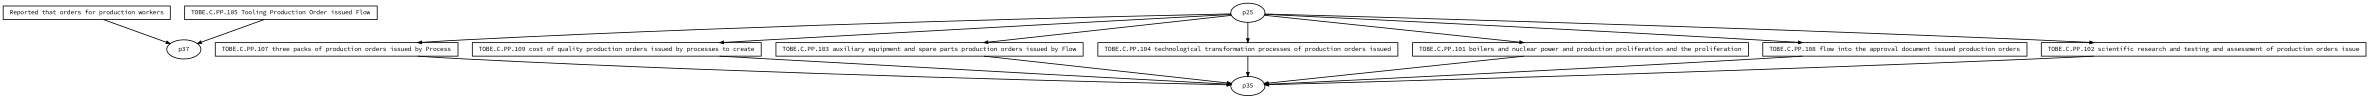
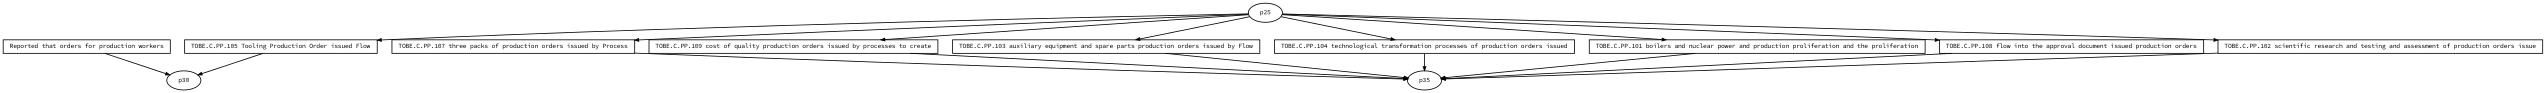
none -> (815, 25)
(184, 49) -> (184, 80)
